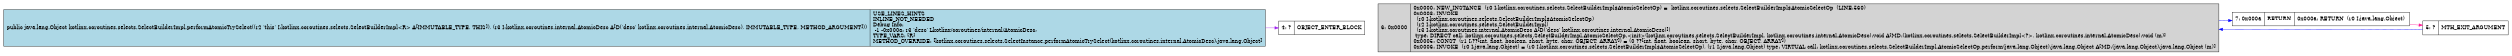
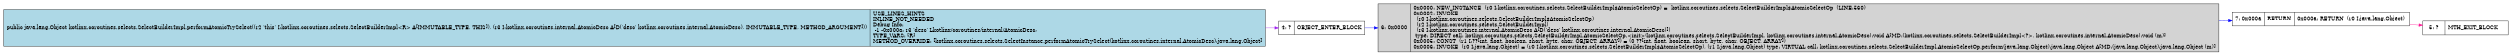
(1438, 14) -> (1438, 14)
(2473, 28) -> (2473, 28)
(2323, 30) -> (1370, 28)
